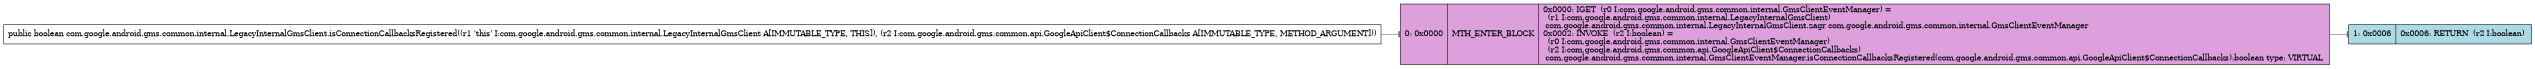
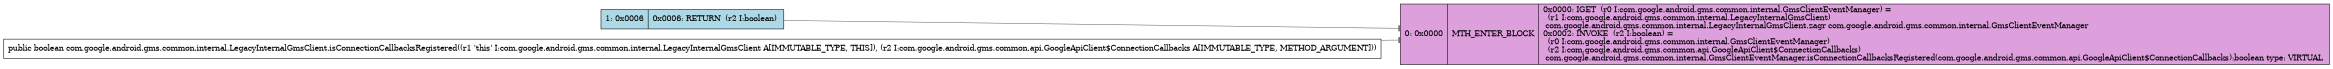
(2338, 34) -> (1091, 24)
